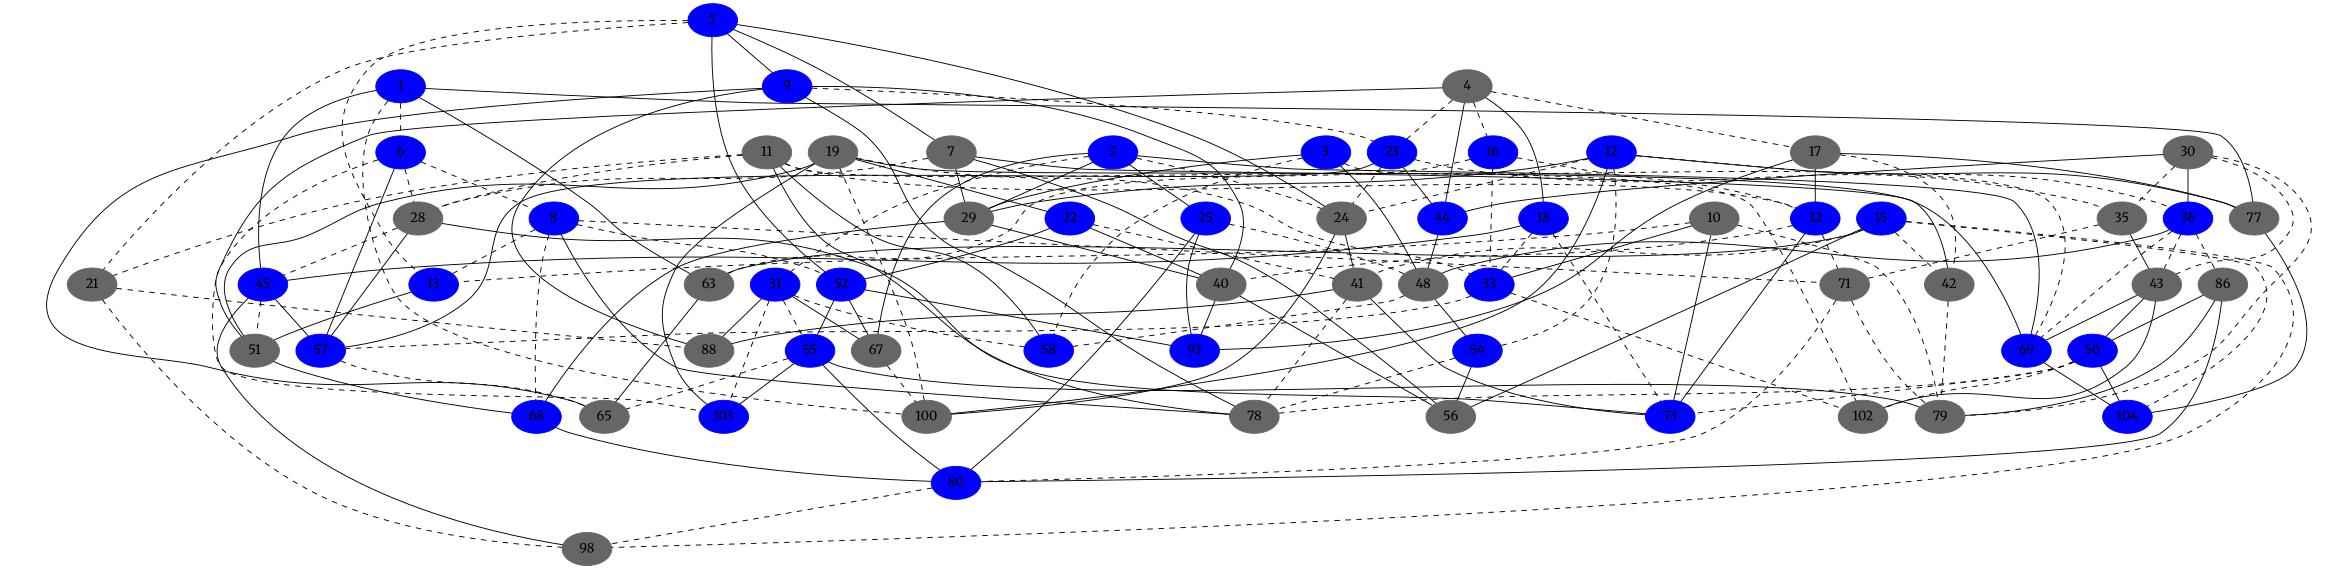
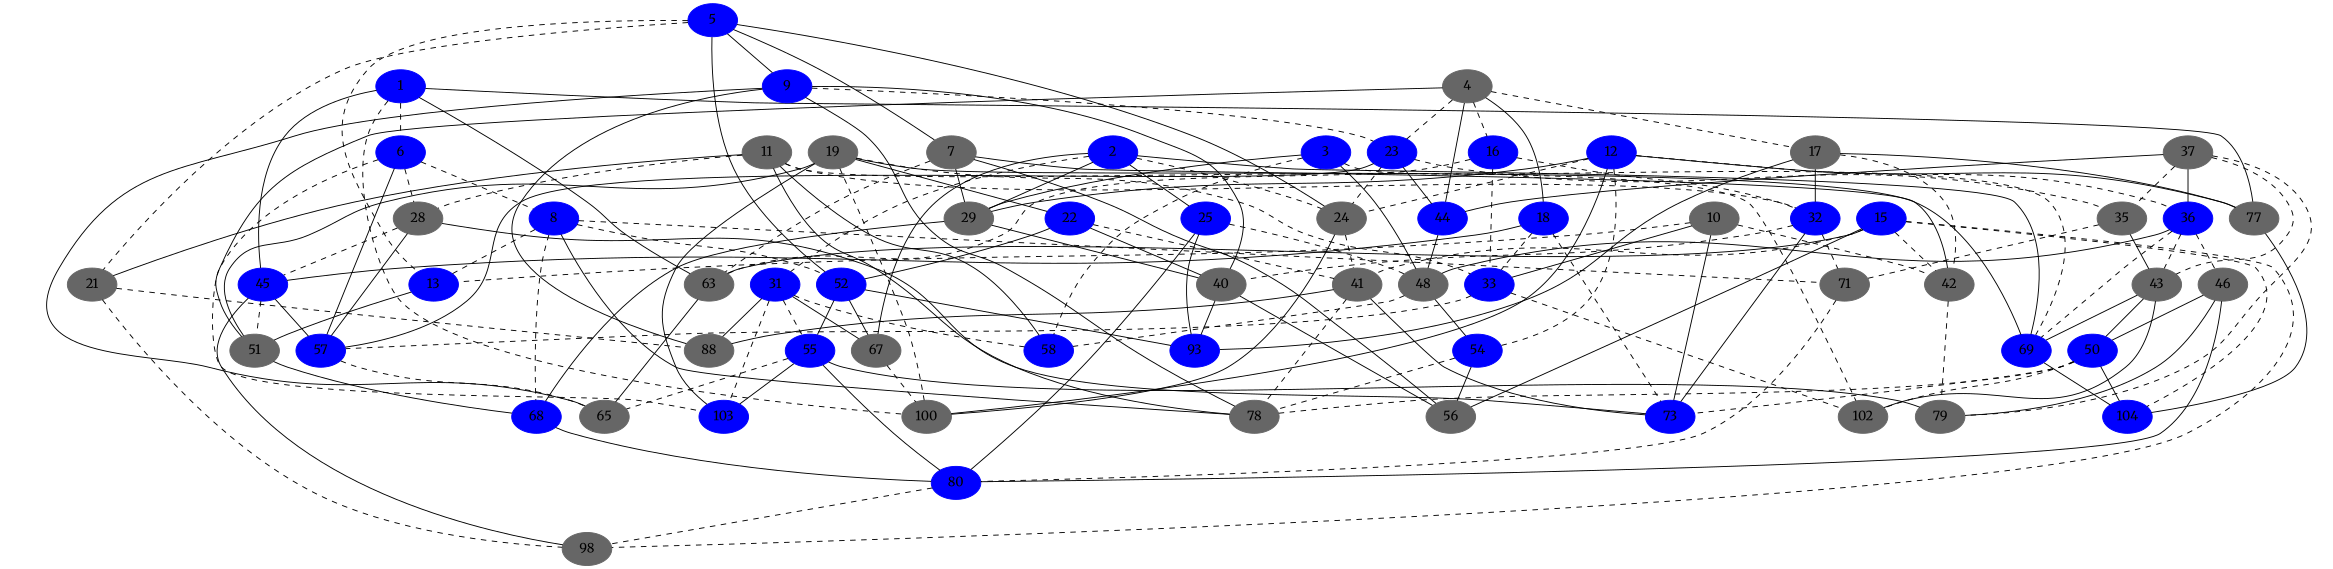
(2188, 152) -> (2188, 152)
(682, 178) -> (818, 212)
(391, 195) -> (391, 195)
(1349, 251) -> (1349, 251)
(1878, 268) -> (1791, 238)
(2223, 285) -> (2223, 285)
(1883, 356) -> none
